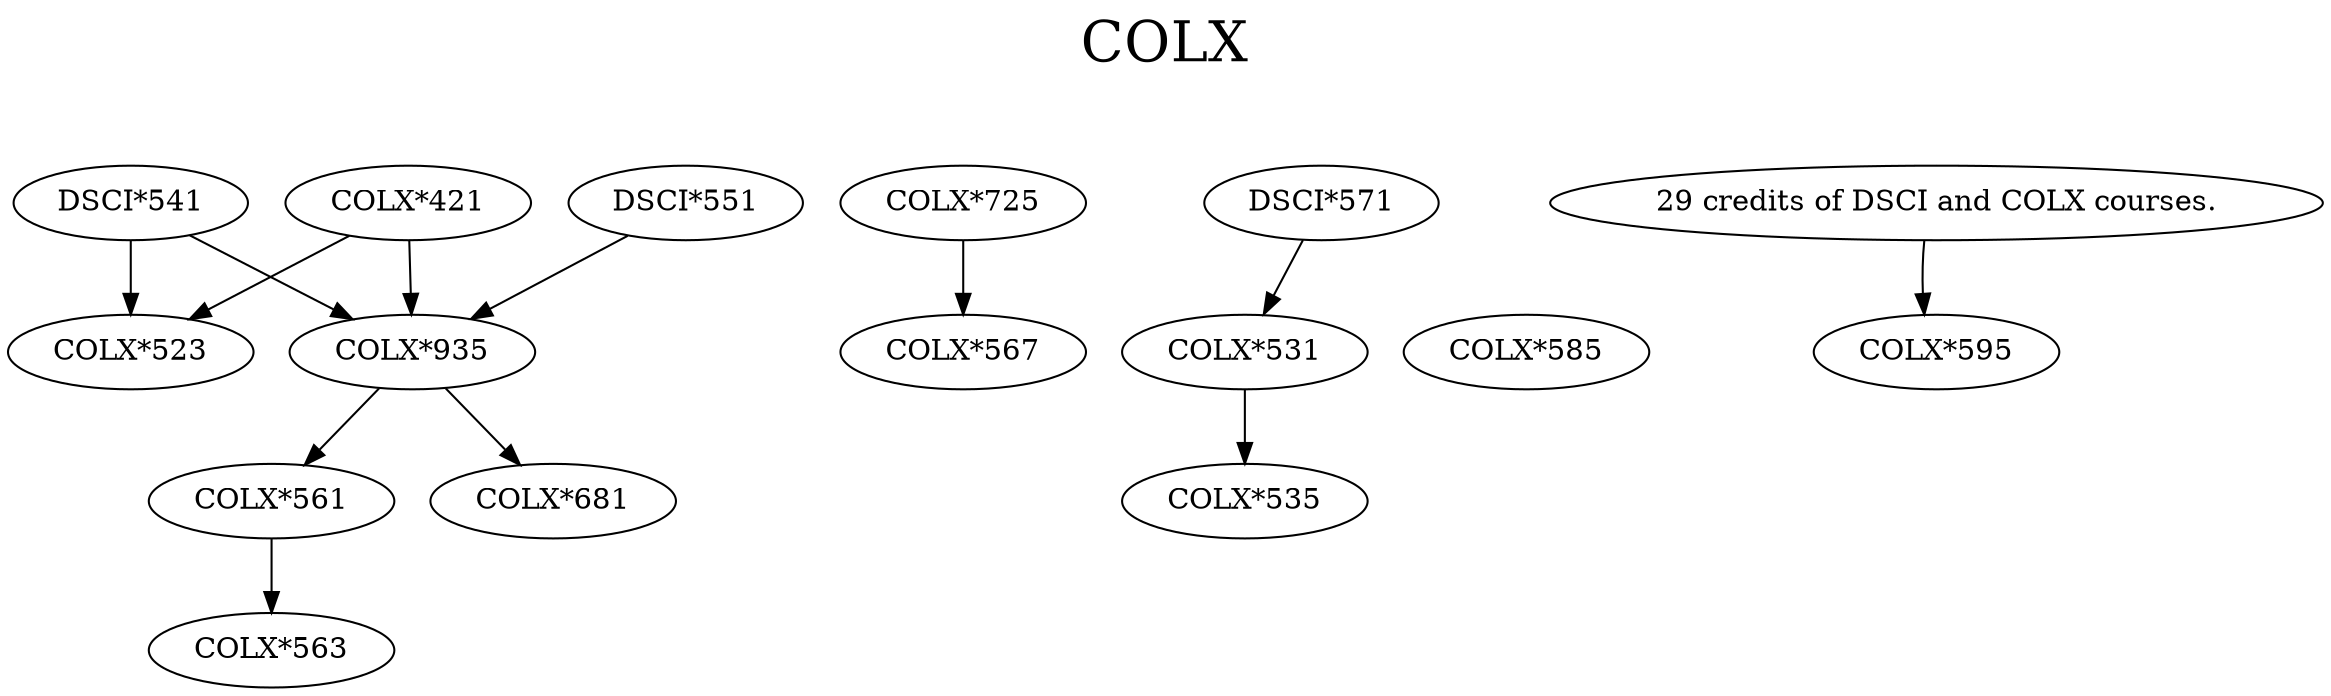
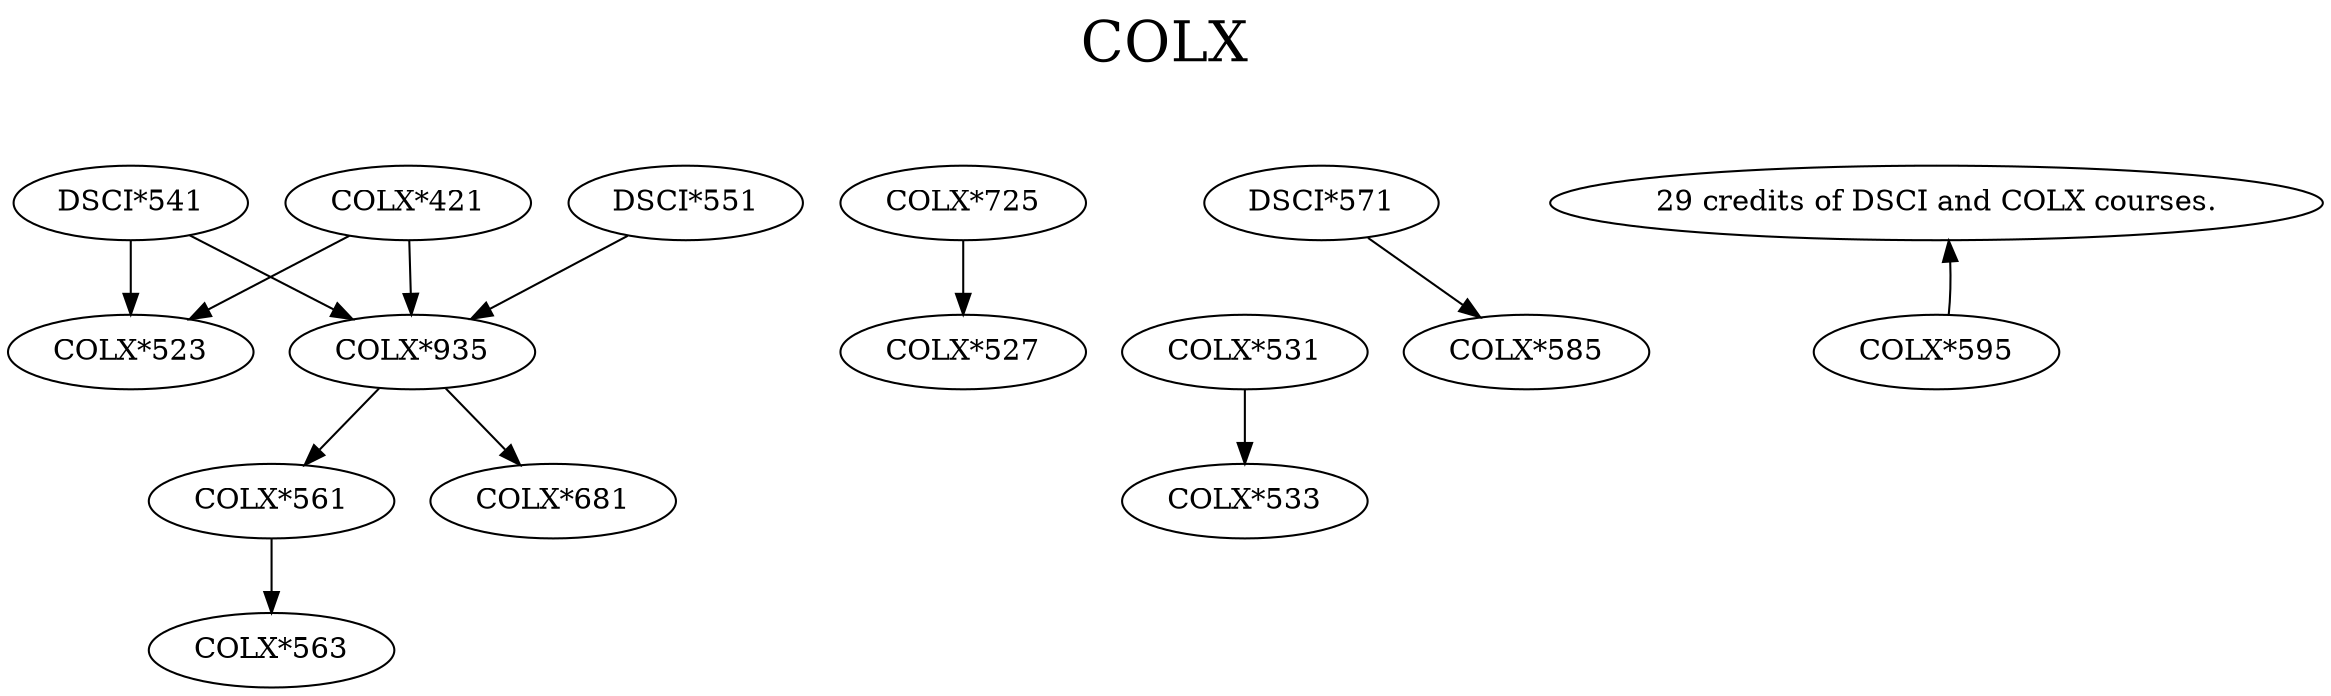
(1923, 267) -> (1950, 288)
(1288, 268) -> (1415, 271)
(963, 352) -> (963, 352)
(1245, 501) -> (1245, 501)
